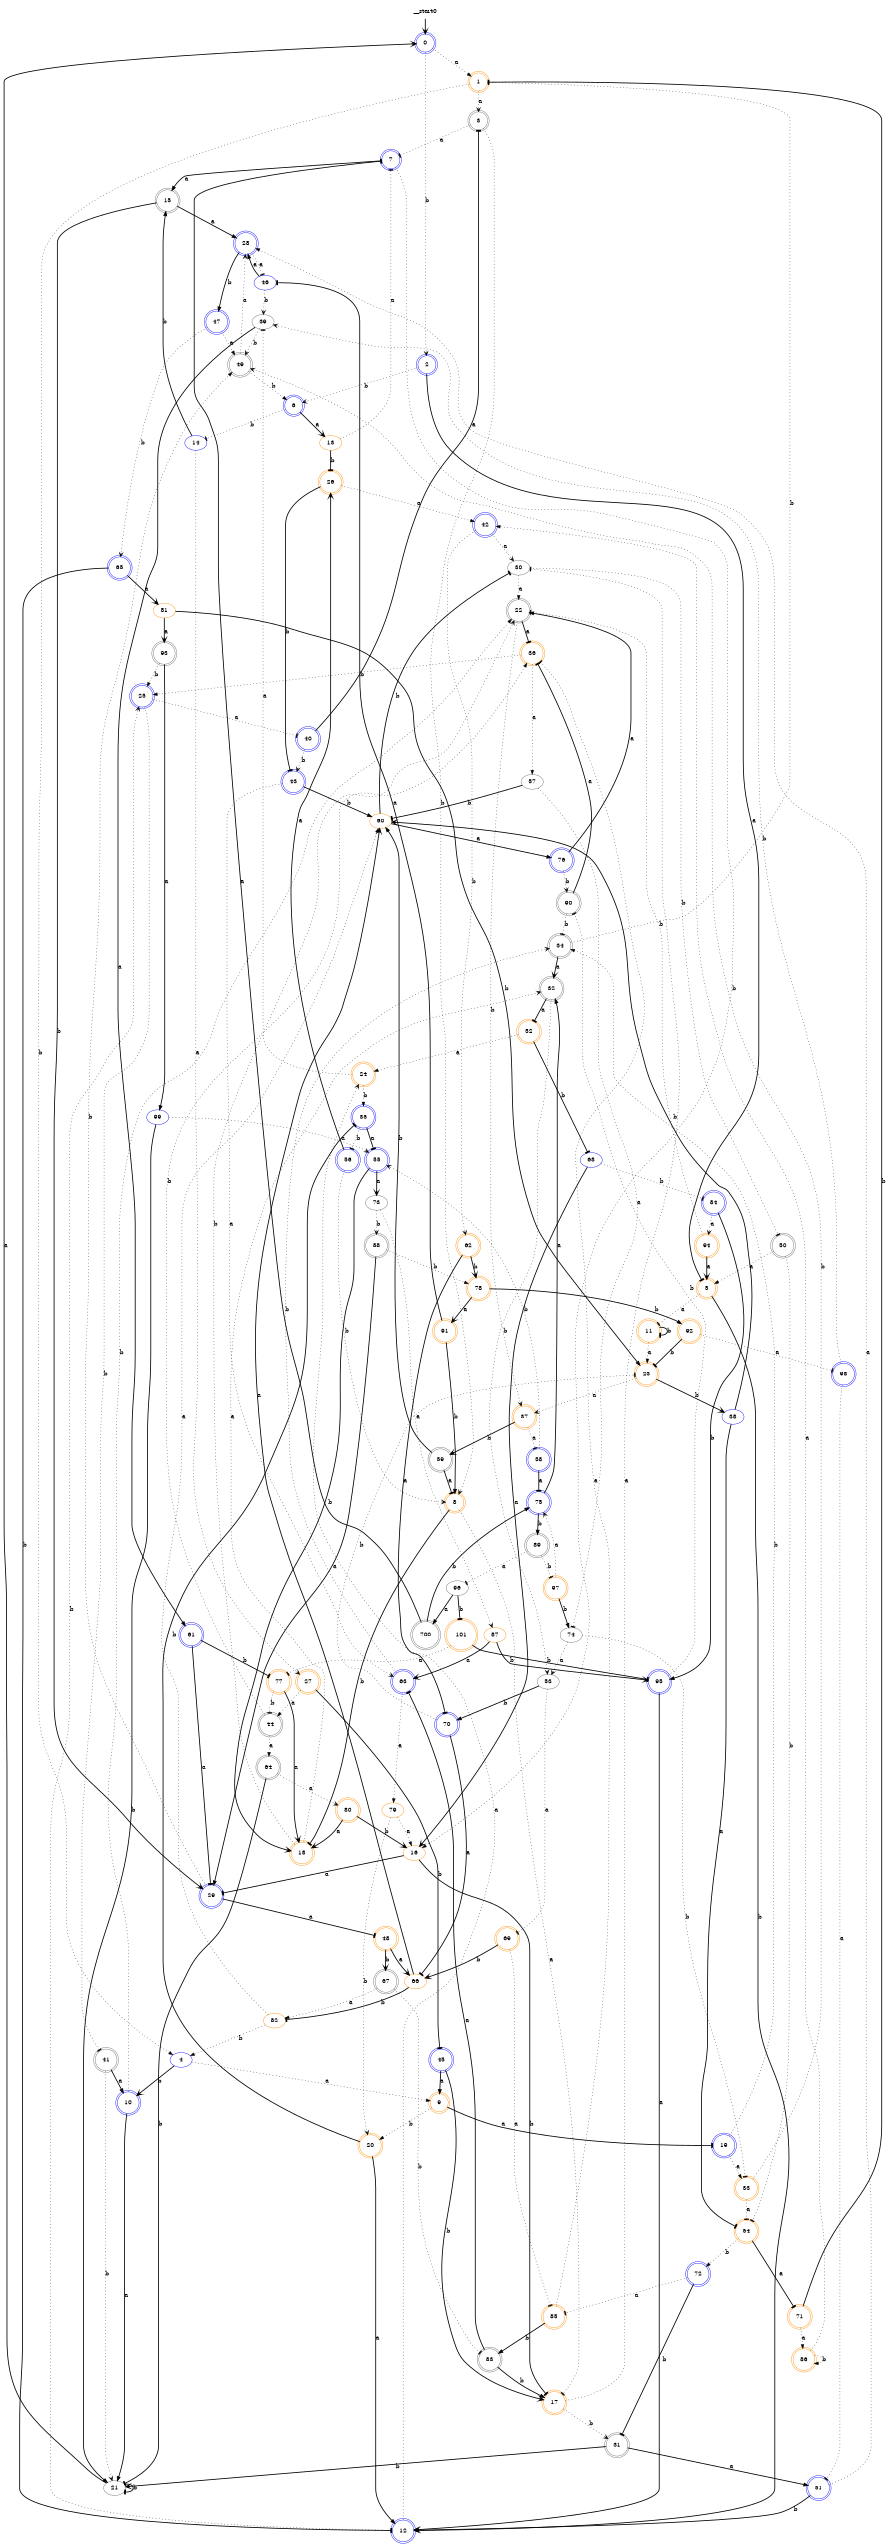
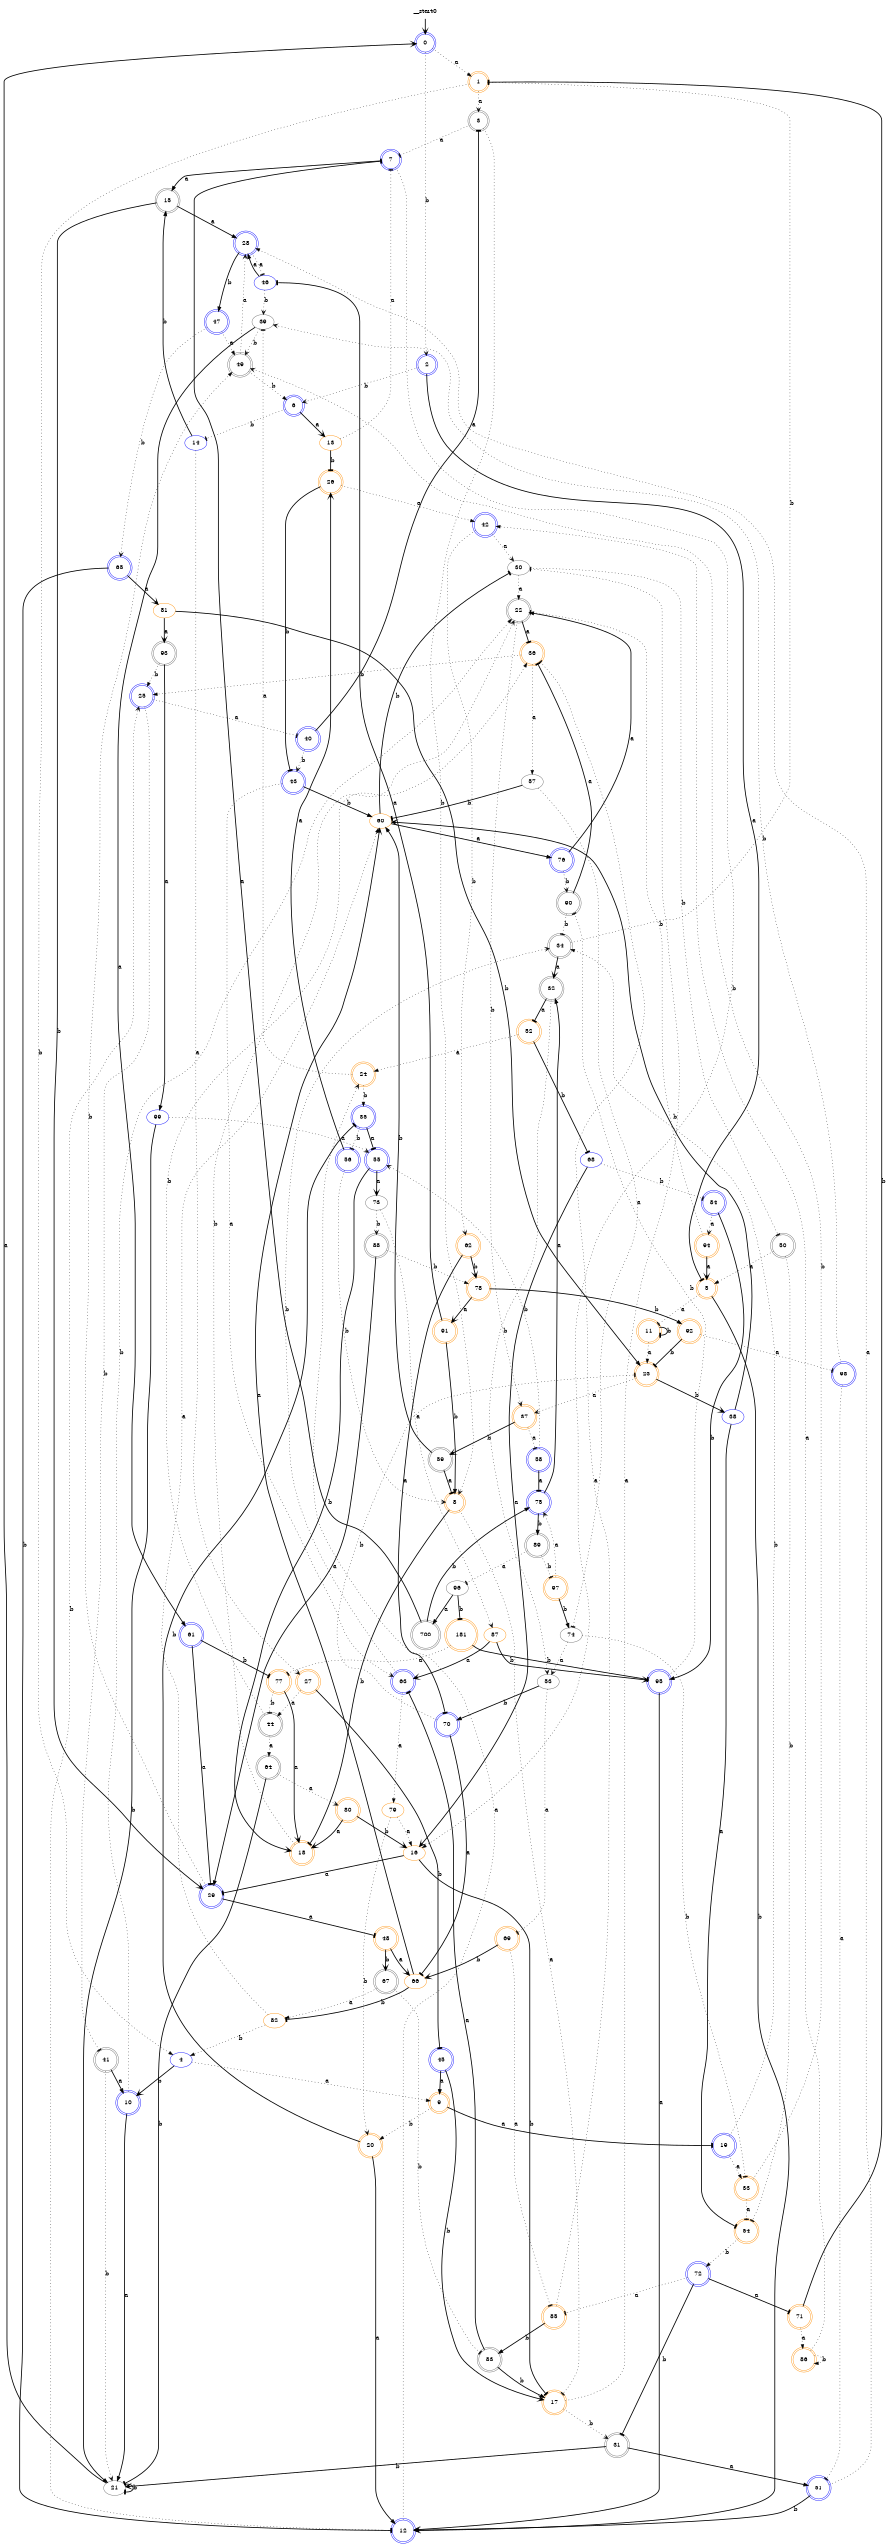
(231, 1380) -> none
(461, 1635) -> (461, 1635)
(773, 2273) -> (748, 2295)
